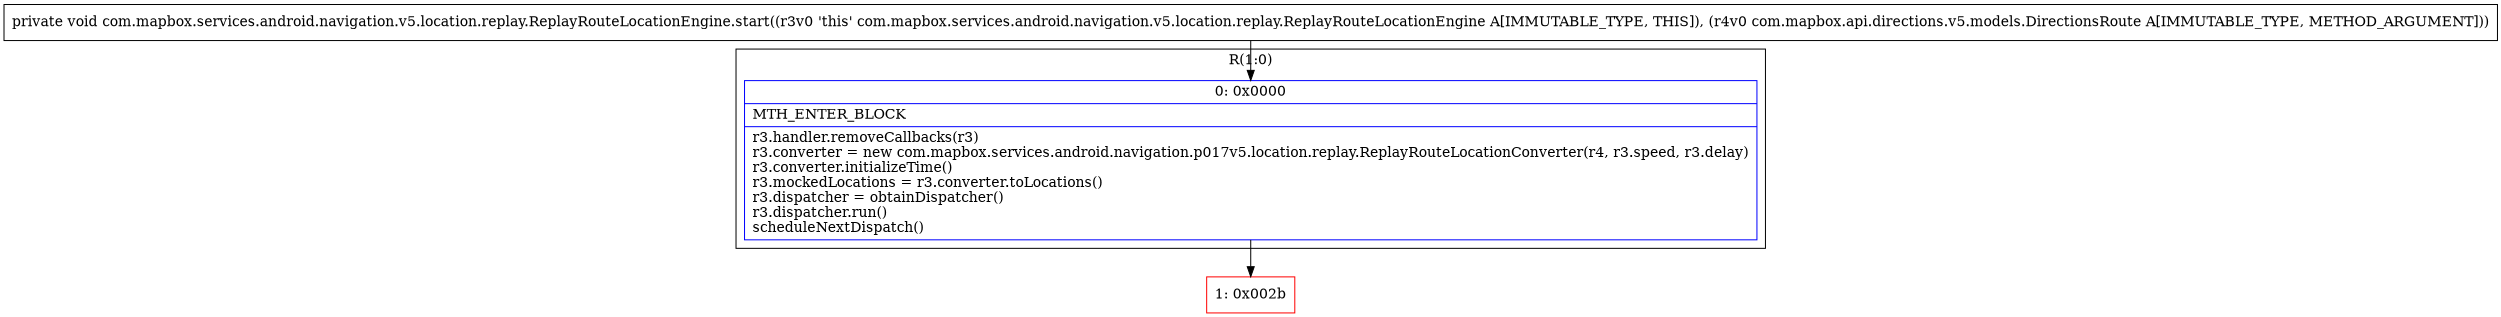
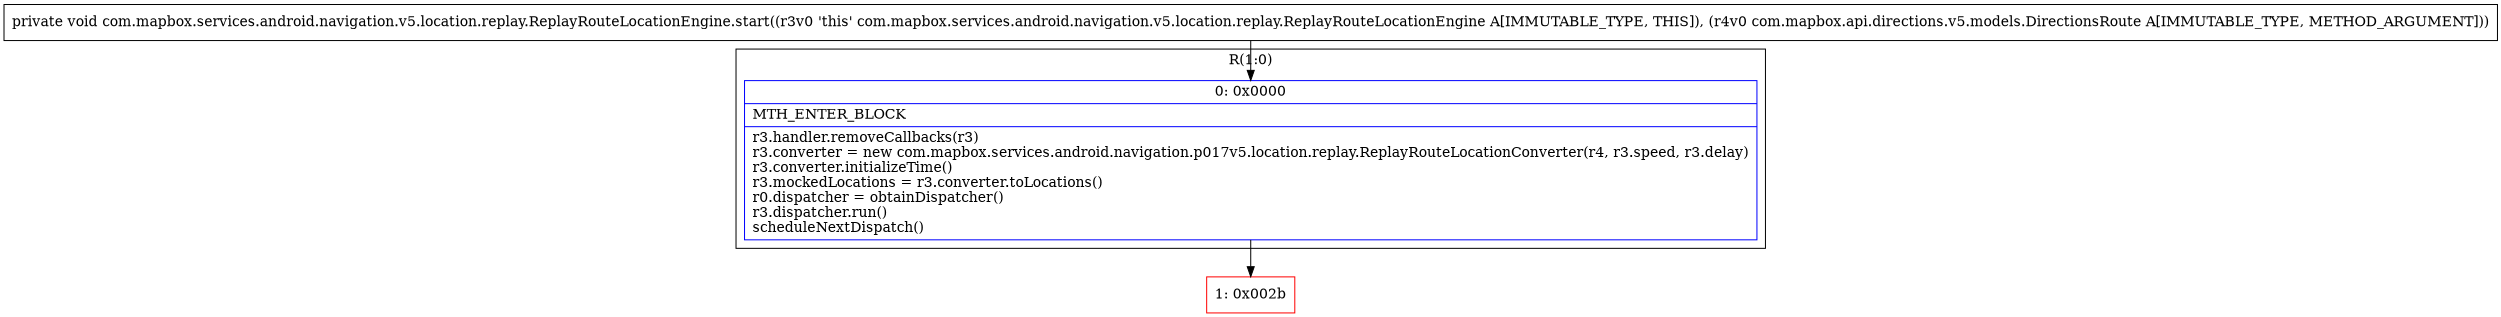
(878, 198) -> (878, 198)
